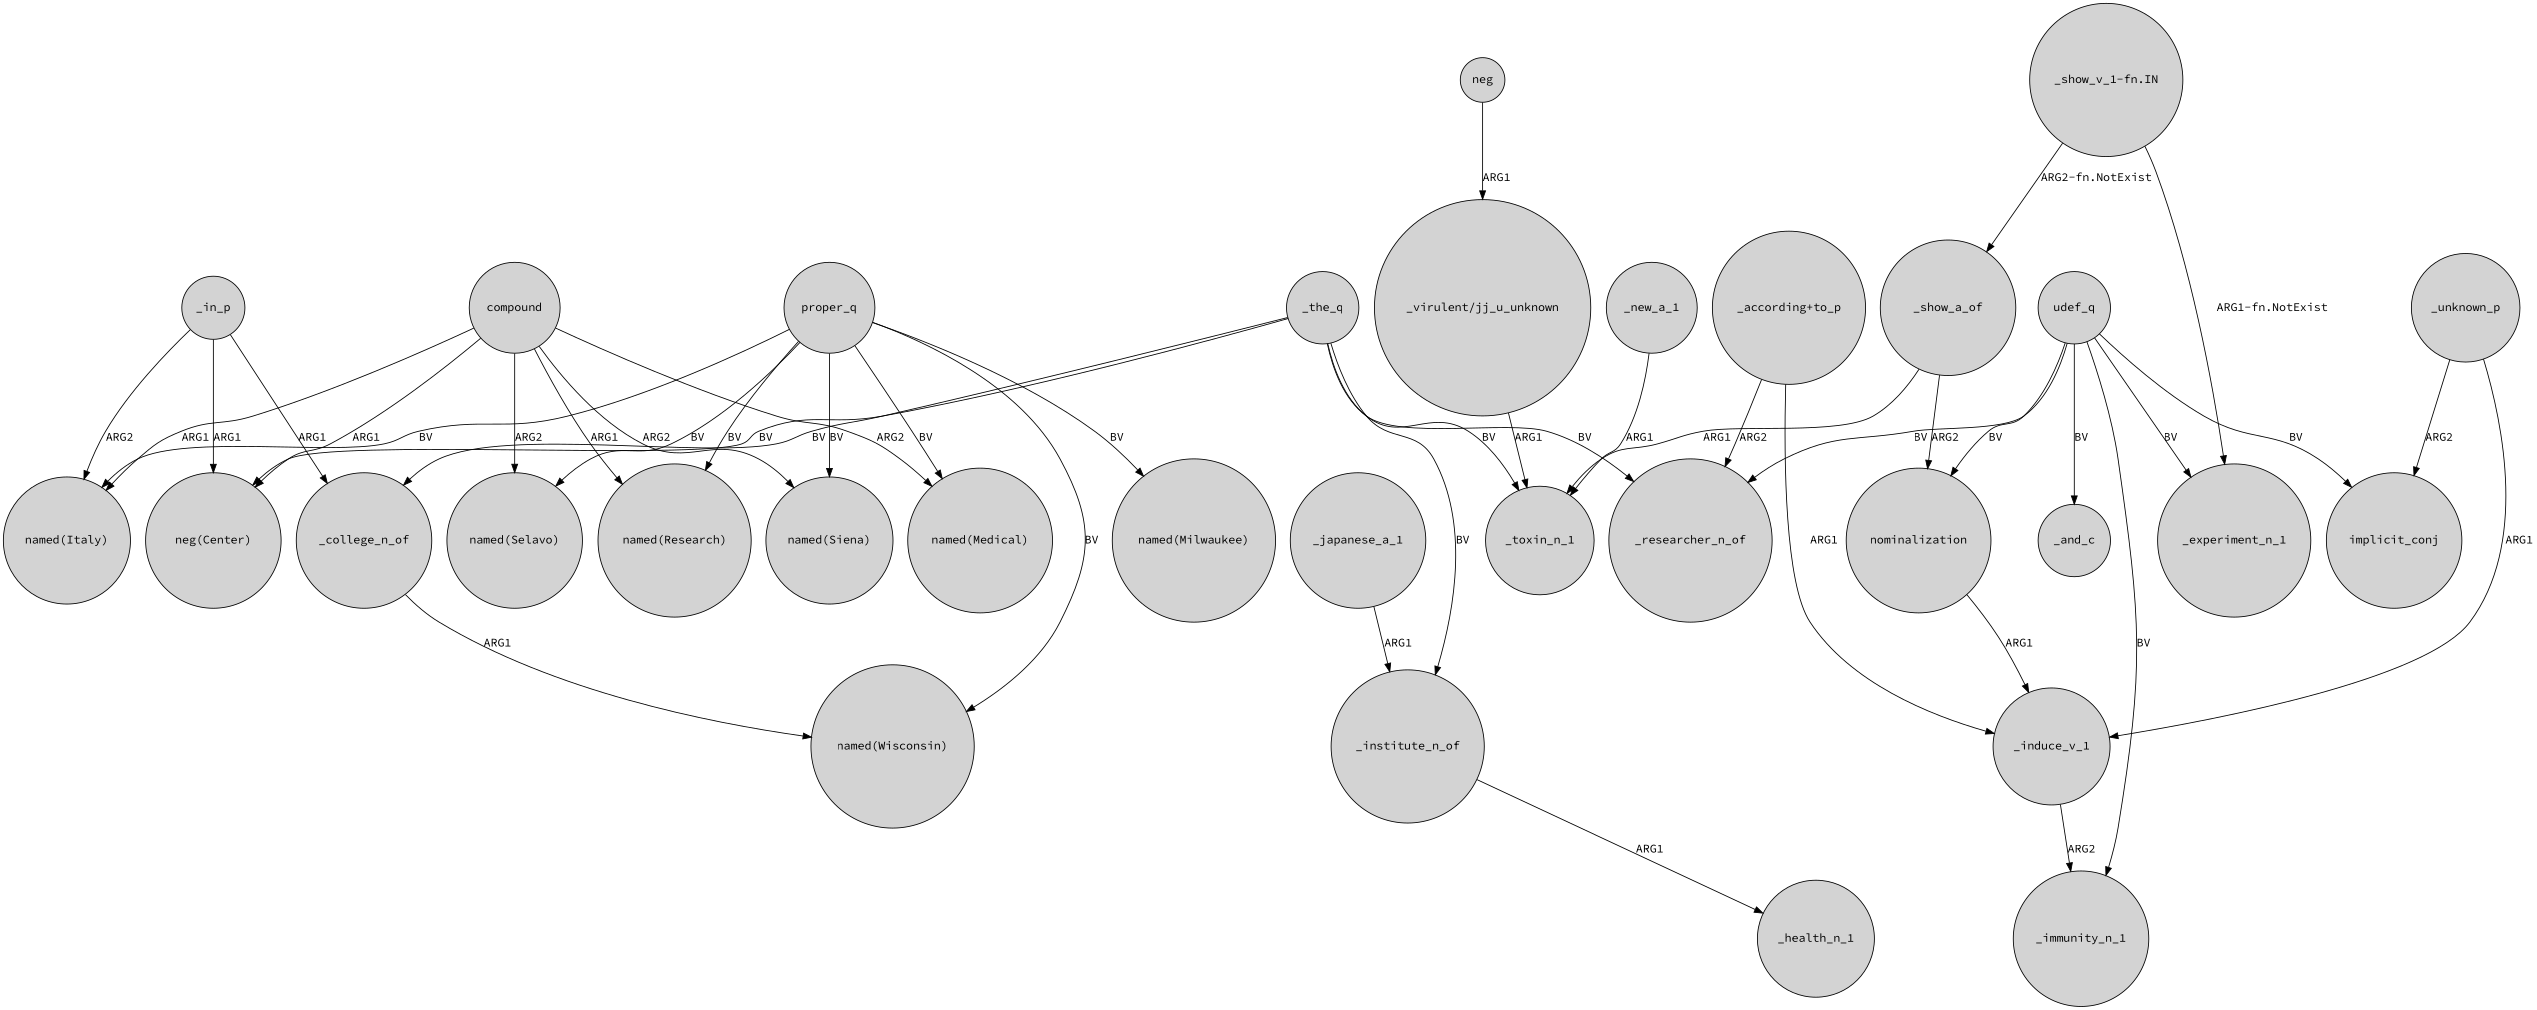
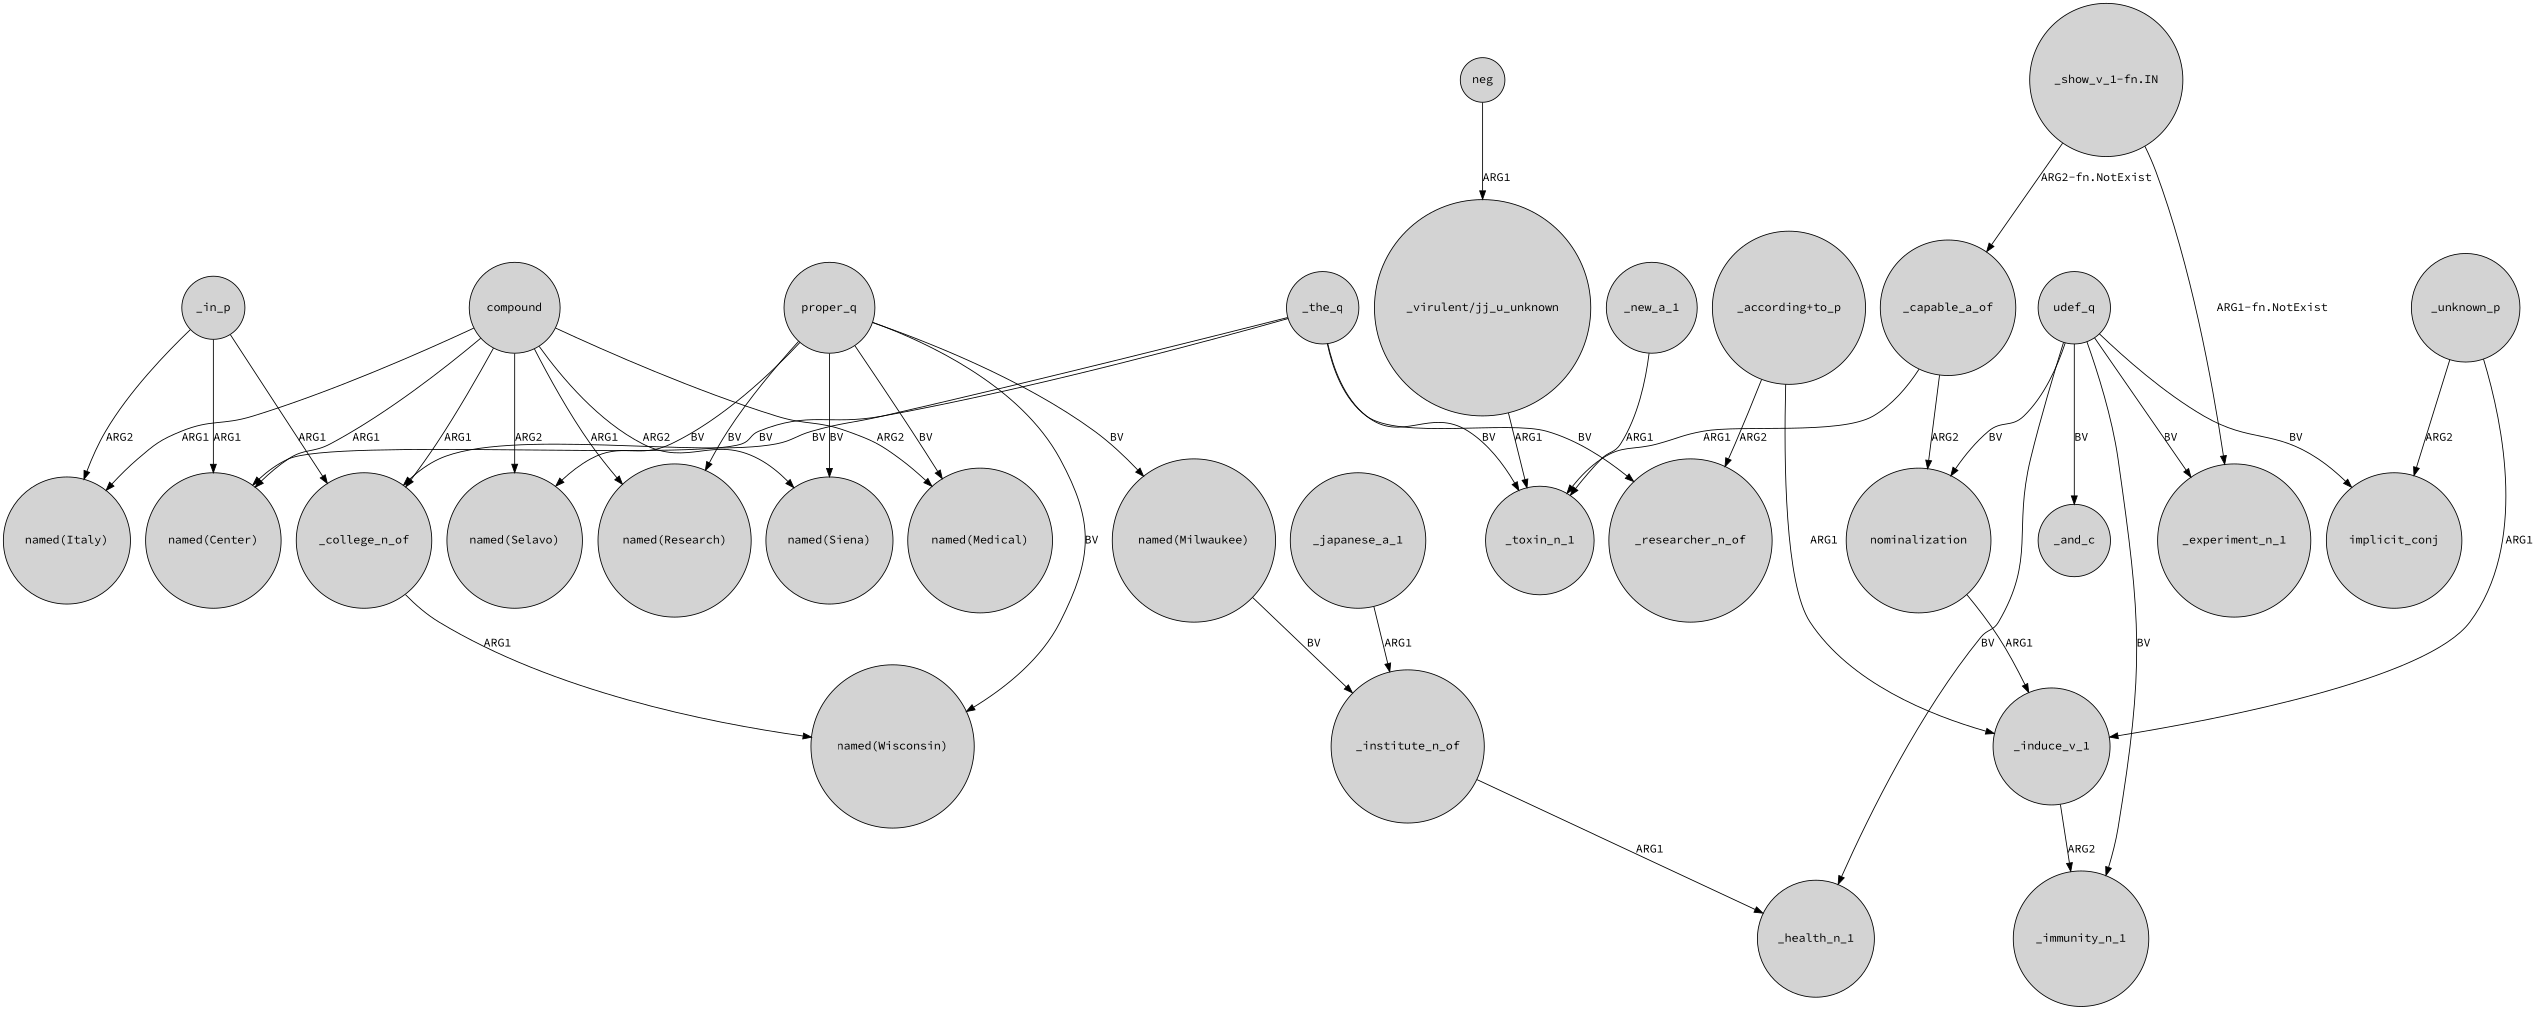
(1948, 308) -> (1948, 308)
none -> (454, 415)
(451, 426) -> none
(1919, 431) -> (2003, 614)
(1444, 481) -> (1299, 642)
(213, 541) -> (213, 541)
